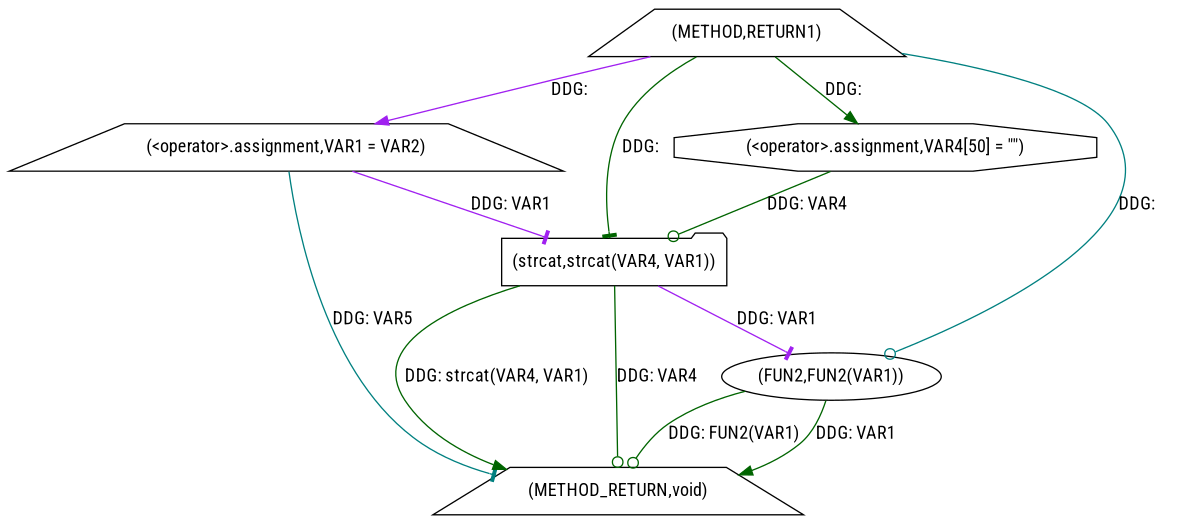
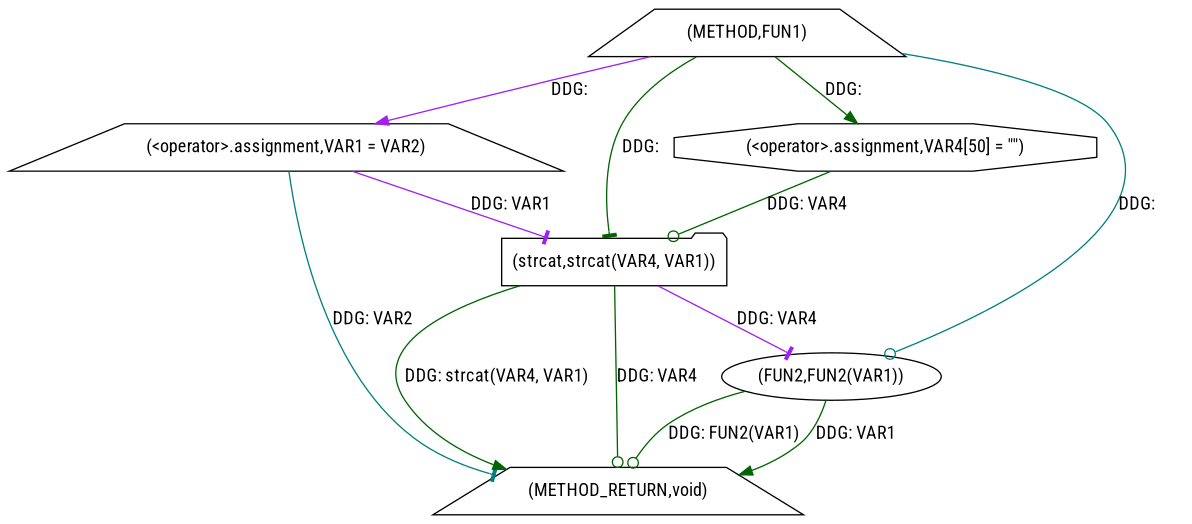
(747, 33) -> (747, 33)
(373, 319) -> (373, 319)
(777, 319) -> (777, 319)
